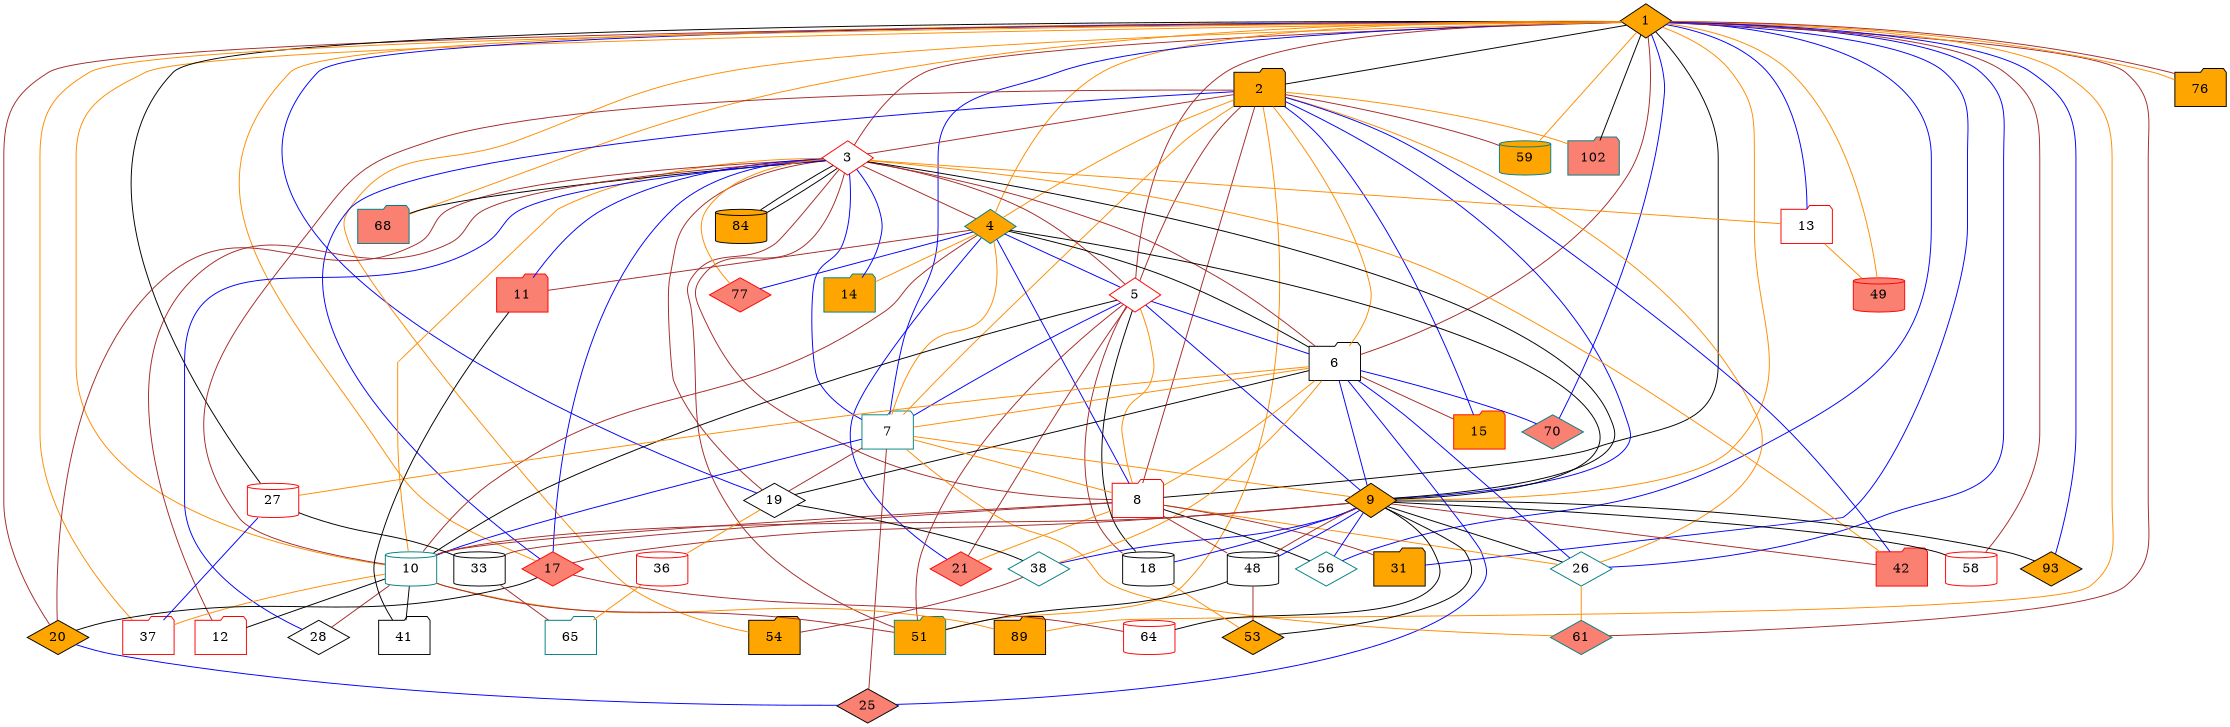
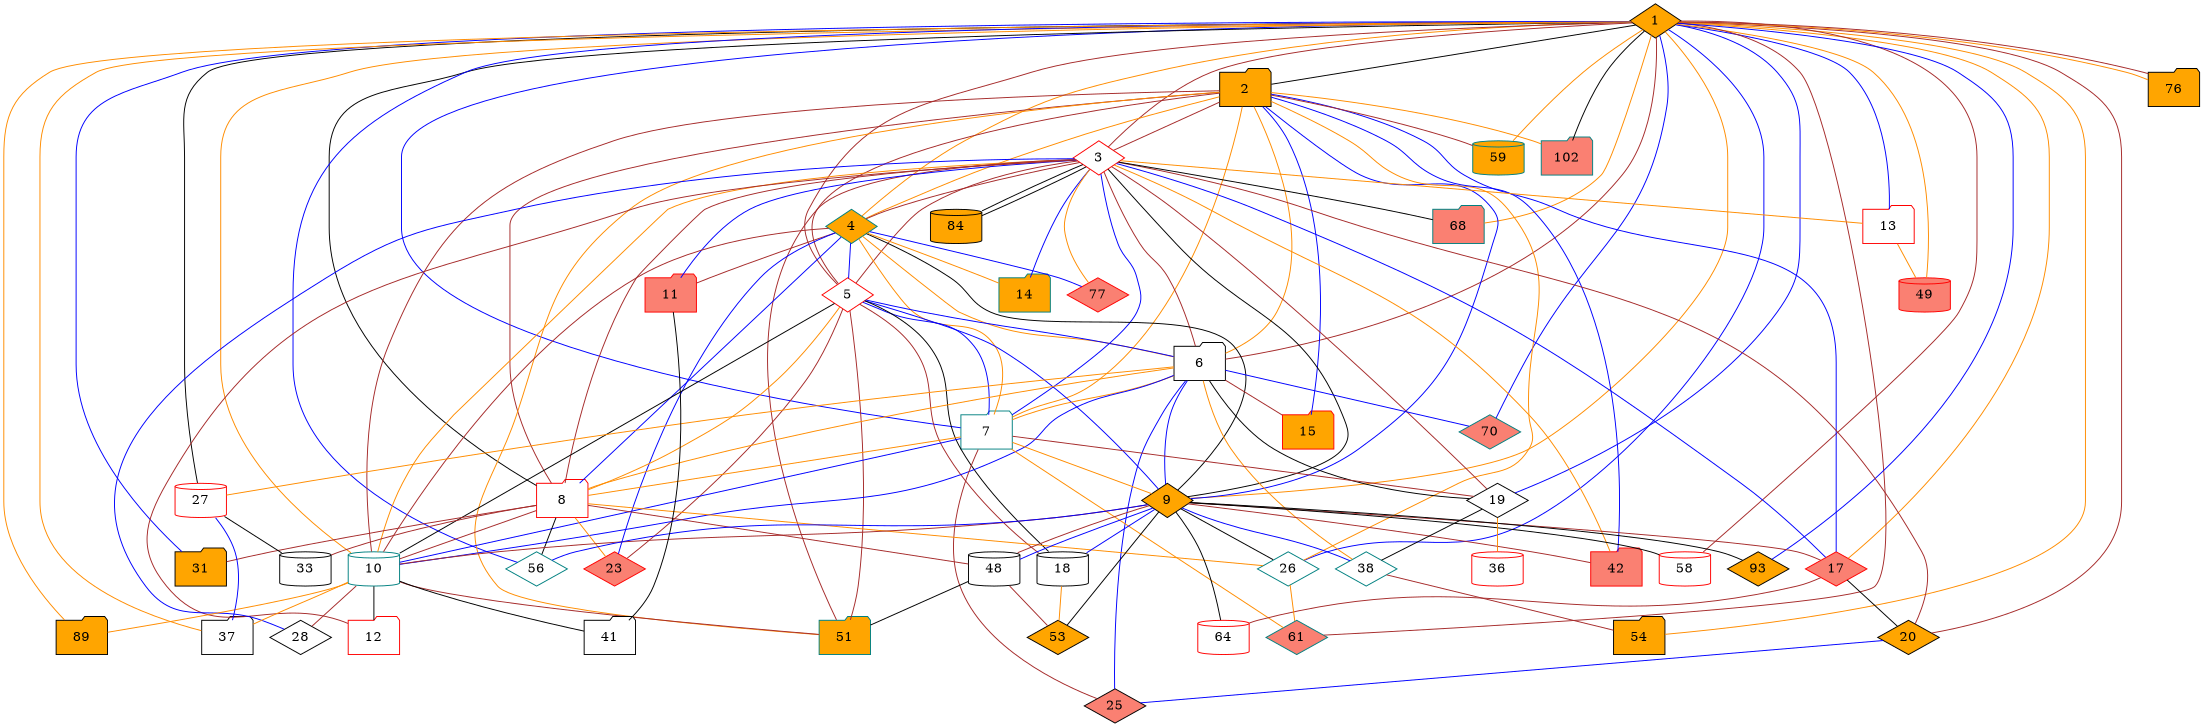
(1164, 276) -> (957, 311)
(1460, 463) -> (798, 504)
(961, 569) -> (615, 569)
(148, 637) -> (227, 637)
(571, 637) -> none
